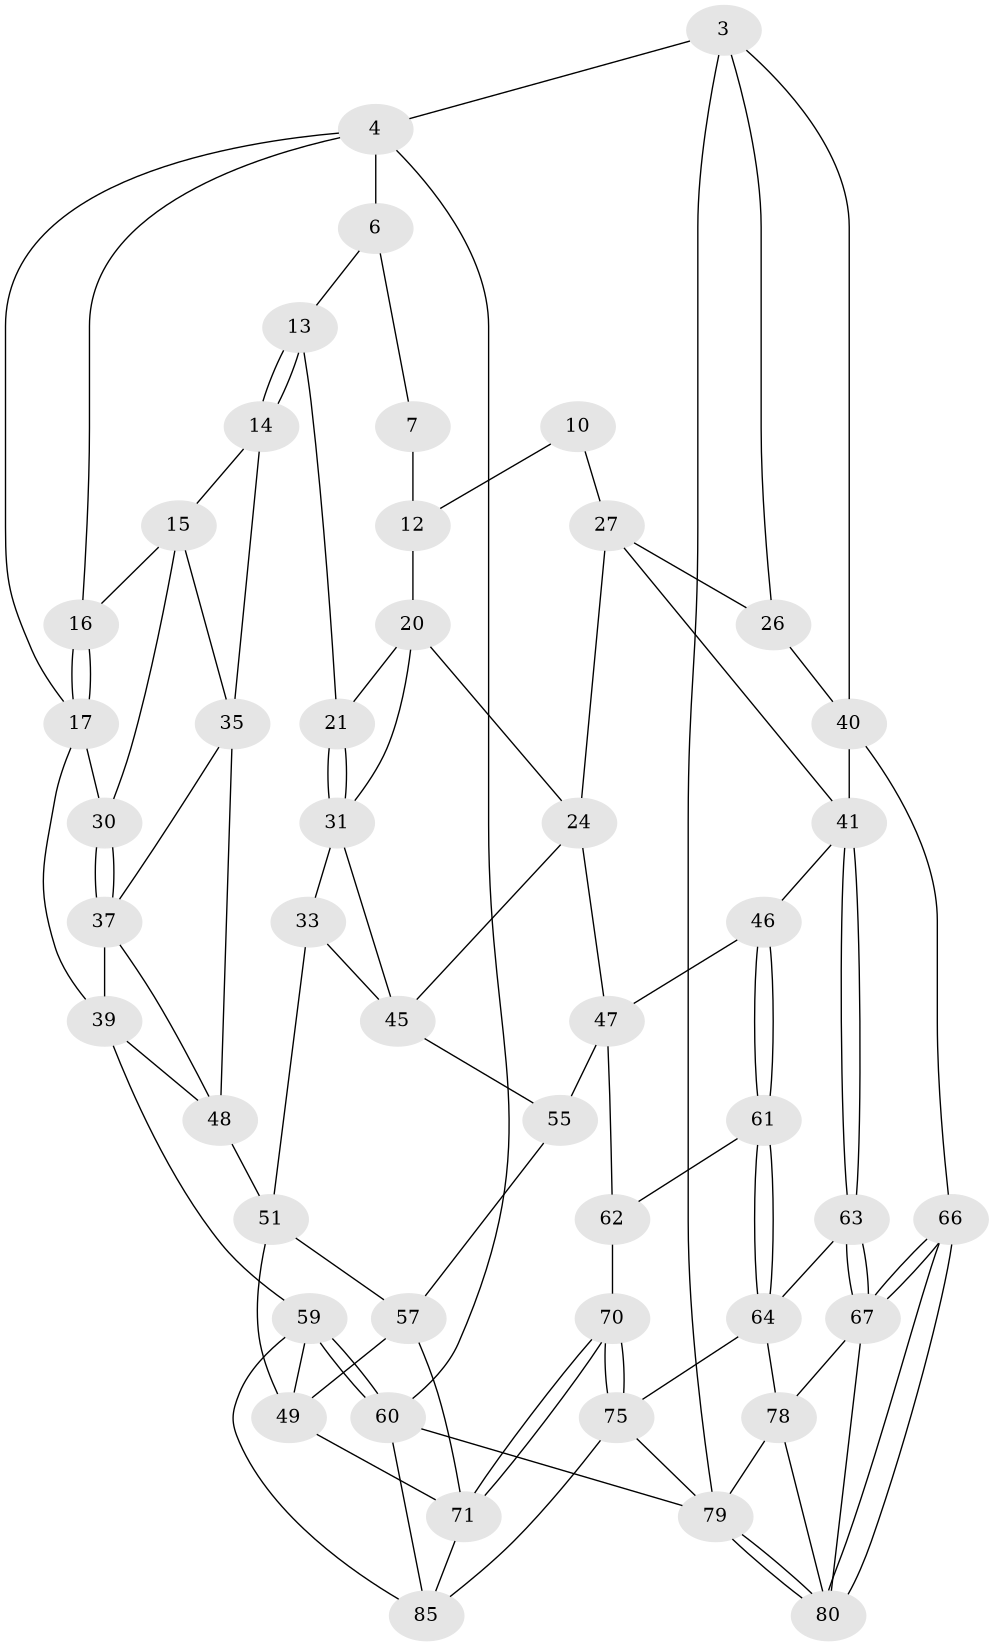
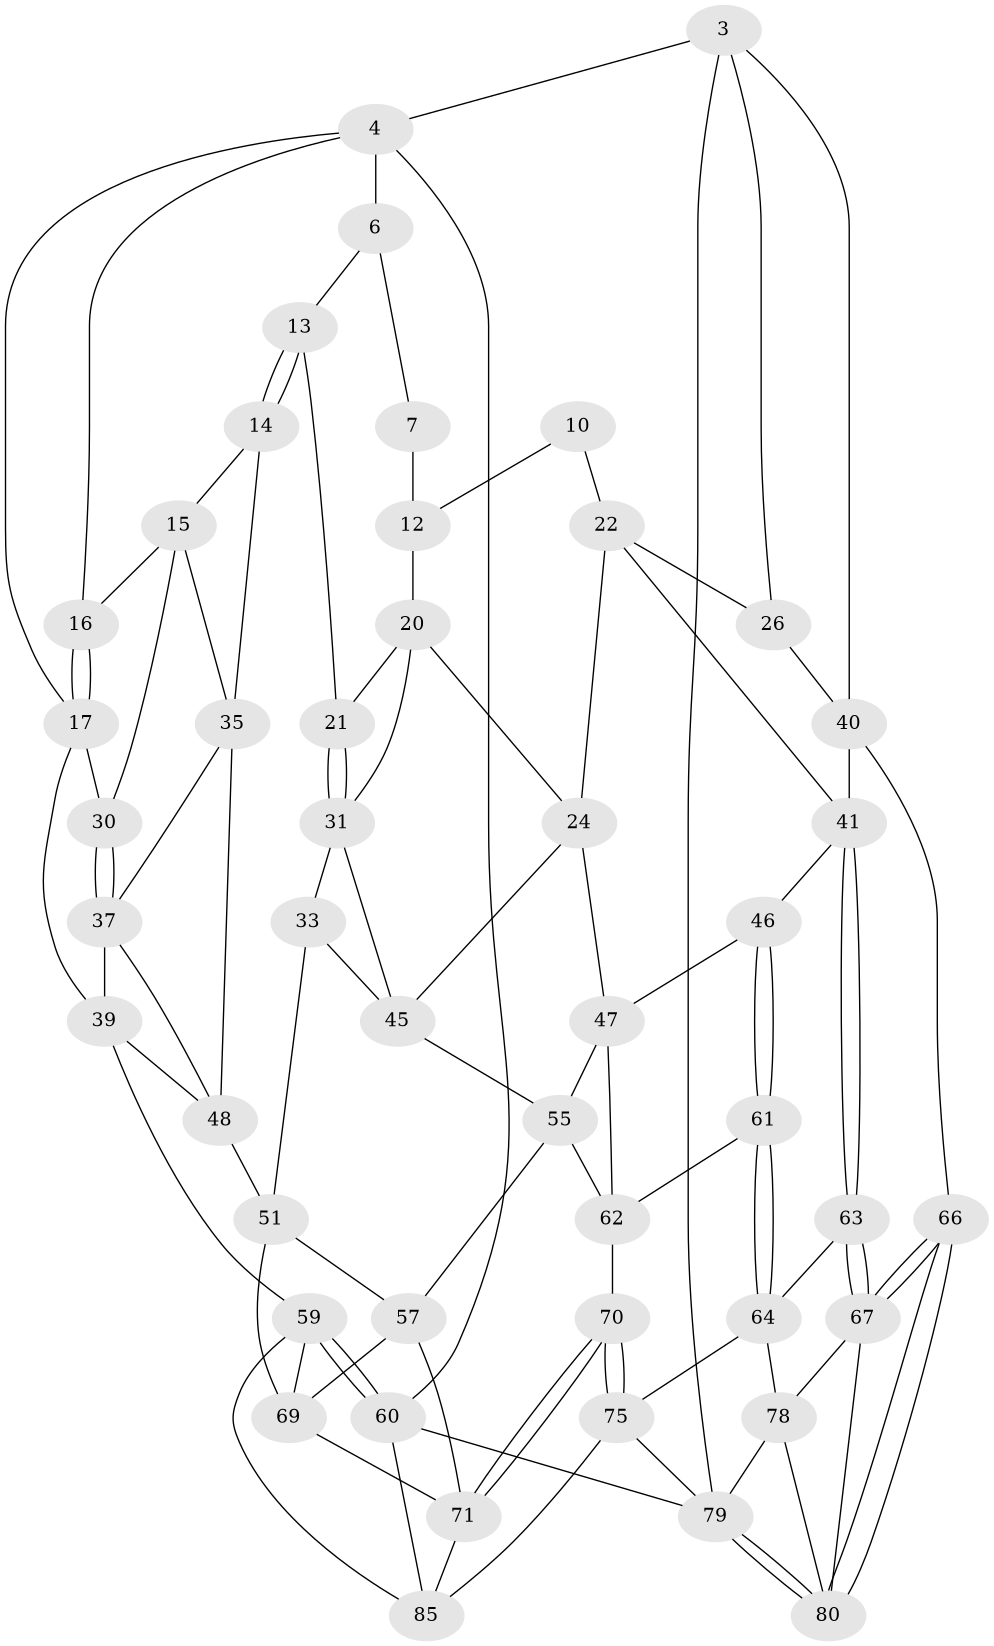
(607, 526) -> (607, 526)
none -> (586, 1170)
(289, 1418) -> (289, 1418)
